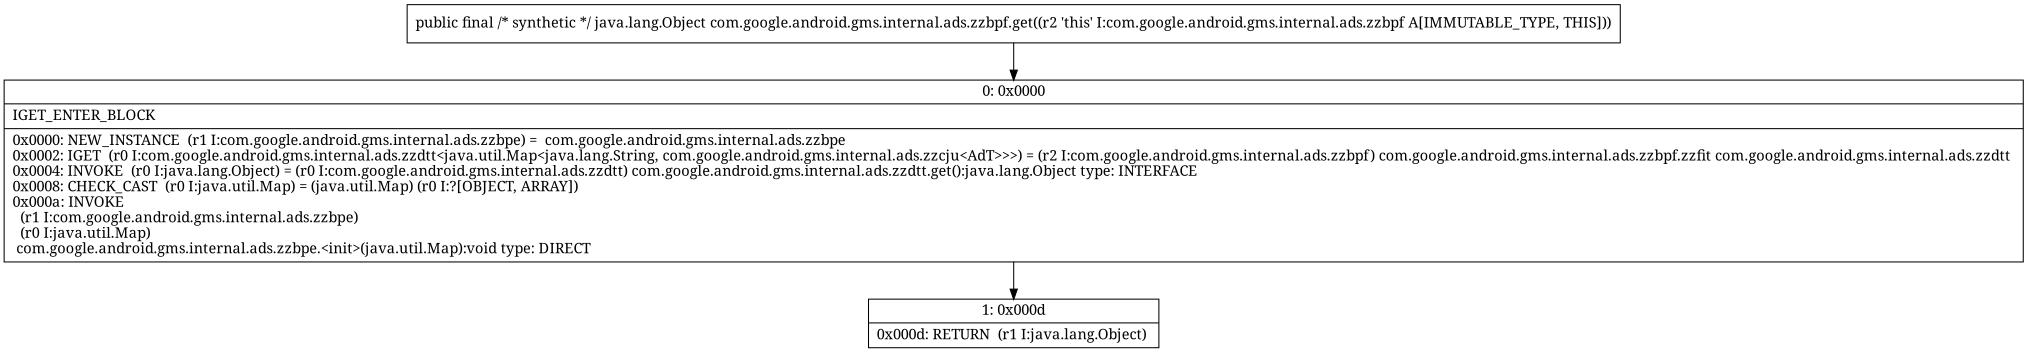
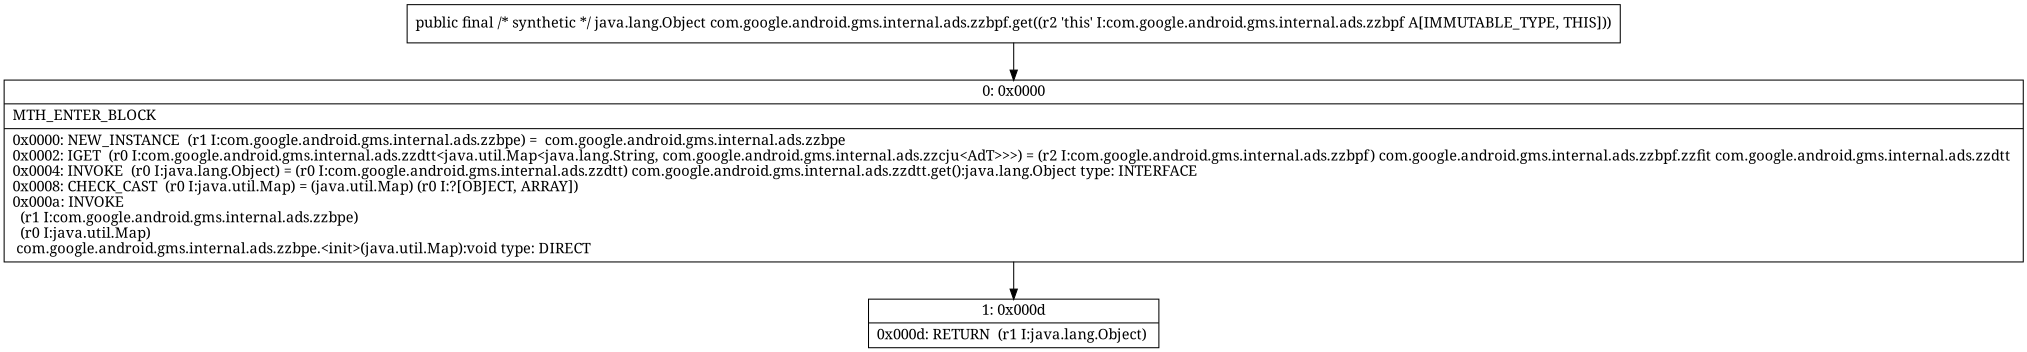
(84, 116) -> (84, 116)
